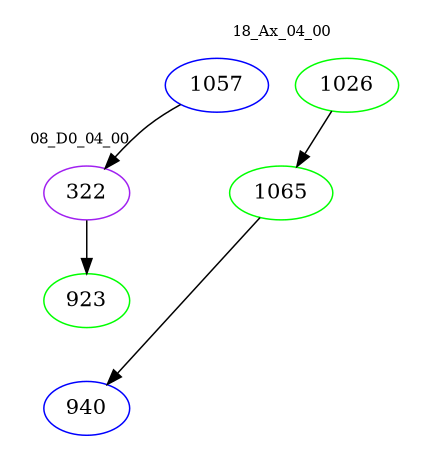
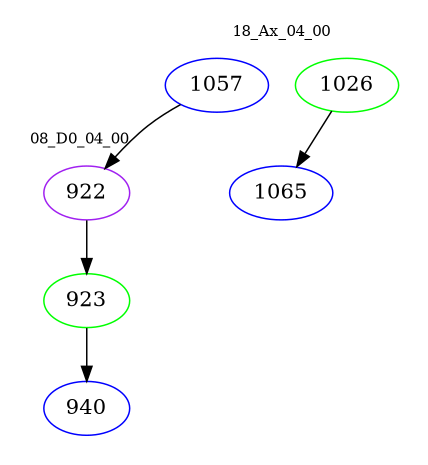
(87, 193) -> (87, 193)
(281, 193) -> (281, 193)
(189, 295) -> (87, 347)
